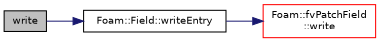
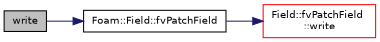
(155, 21) -> (155, 21)
(319, 21) -> (319, 21)
